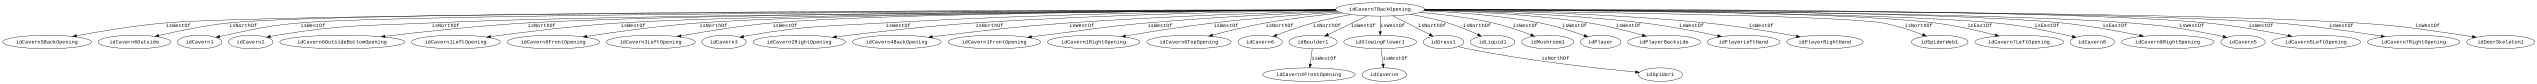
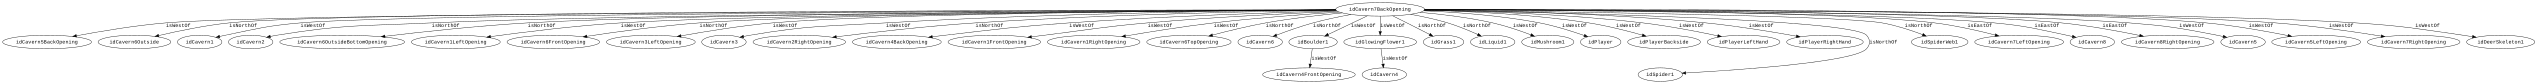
(1547, 62) -> (1745, 20)
